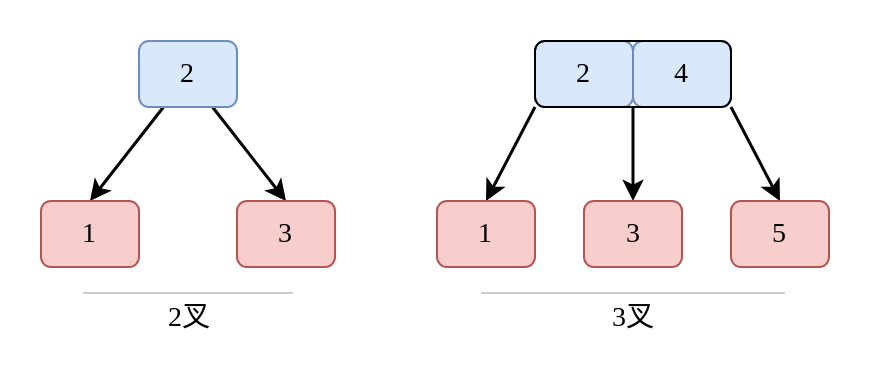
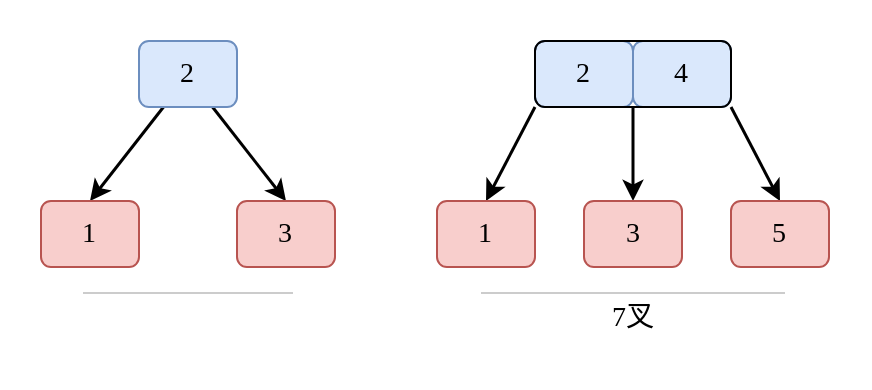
(188, 318) -> none
(634, 319) -> (634, 319)
